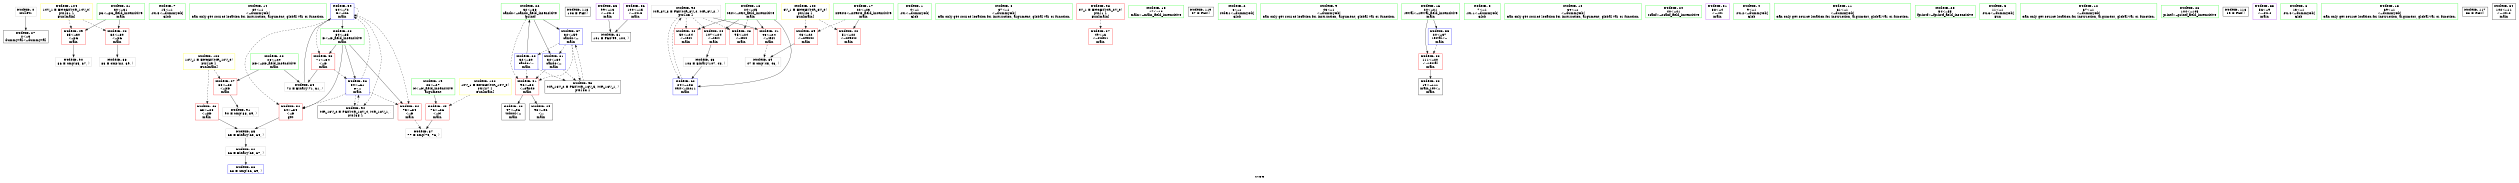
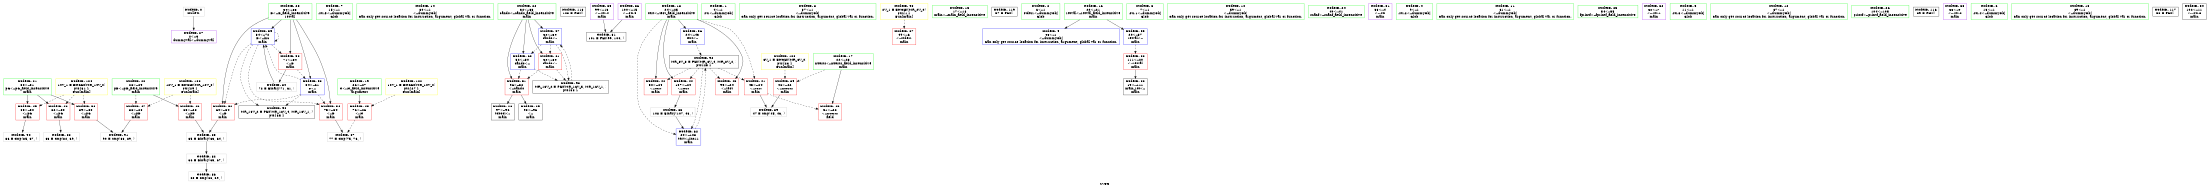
(686, 12) -> (704, 62)
(1101, 12) -> (904, 12)
(1329, 12) -> (1051, 37)
none -> (1654, 12)
(530, 17) -> (527, 17)
(1998, 17) -> (1688, 17)
(732, 22) -> (730, 73)
(342, 23) -> (277, 23)
(747, 23) -> (731, 41)
(759, 23) -> (737, 36)
(827, 24) -> (791, 102)
(1425, 35) -> (1073, 24)
(26, 37) -> (194, 37)
none -> (693, 37)
(528, 38) -> (525, 35)
(342, 42) -> (290, 17)
(849, 42) -> (830, 117)
(514, 48) -> (510, 47)
(766, 50) -> (763, 100)
(554, 62) -> (550, 62)
(567, 71) -> none
(250, 74) -> (136, 98)
(291, 75) -> (165, 100)
(771, 77) -> (637, 82)
(358, 101) -> none
none -> (86, 112)
(291, 117) -> (223, 117)
(417, 123) -> (338, 125)
(430, 123) -> (352, 125)
(246, 169) -> (206, 176)
